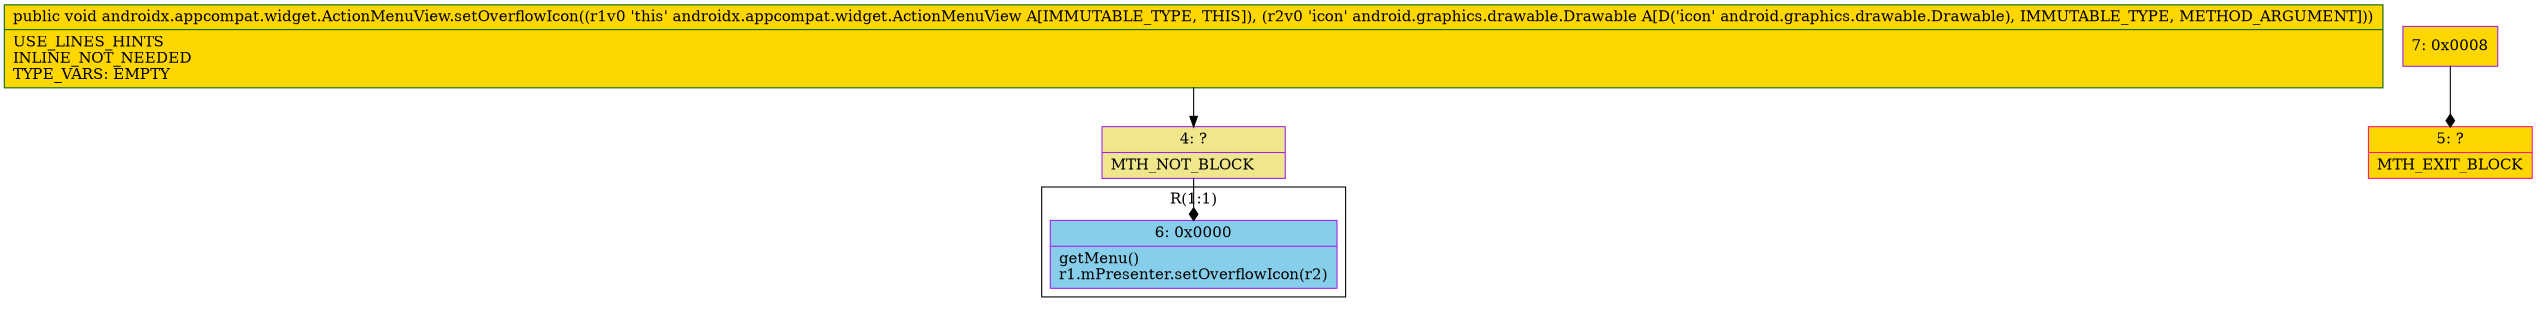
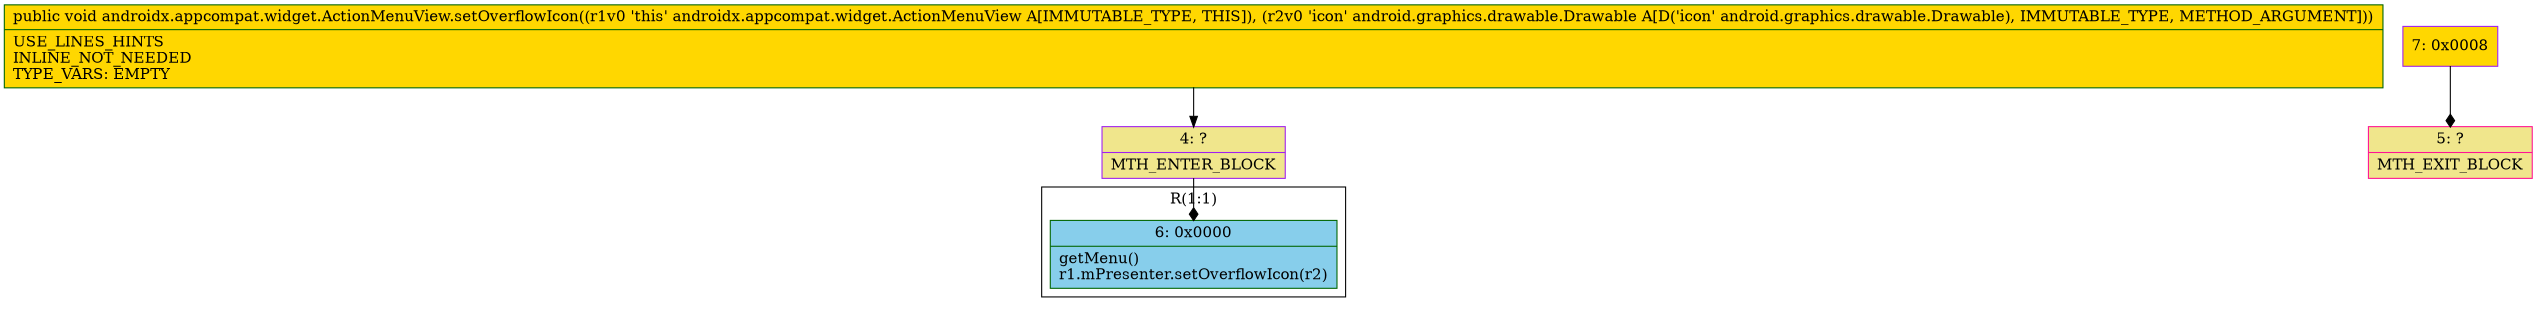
(2450, 153) -> (2450, 153)
(1182, 165) -> (1194, 165)
(1194, 254) -> (1194, 254)
